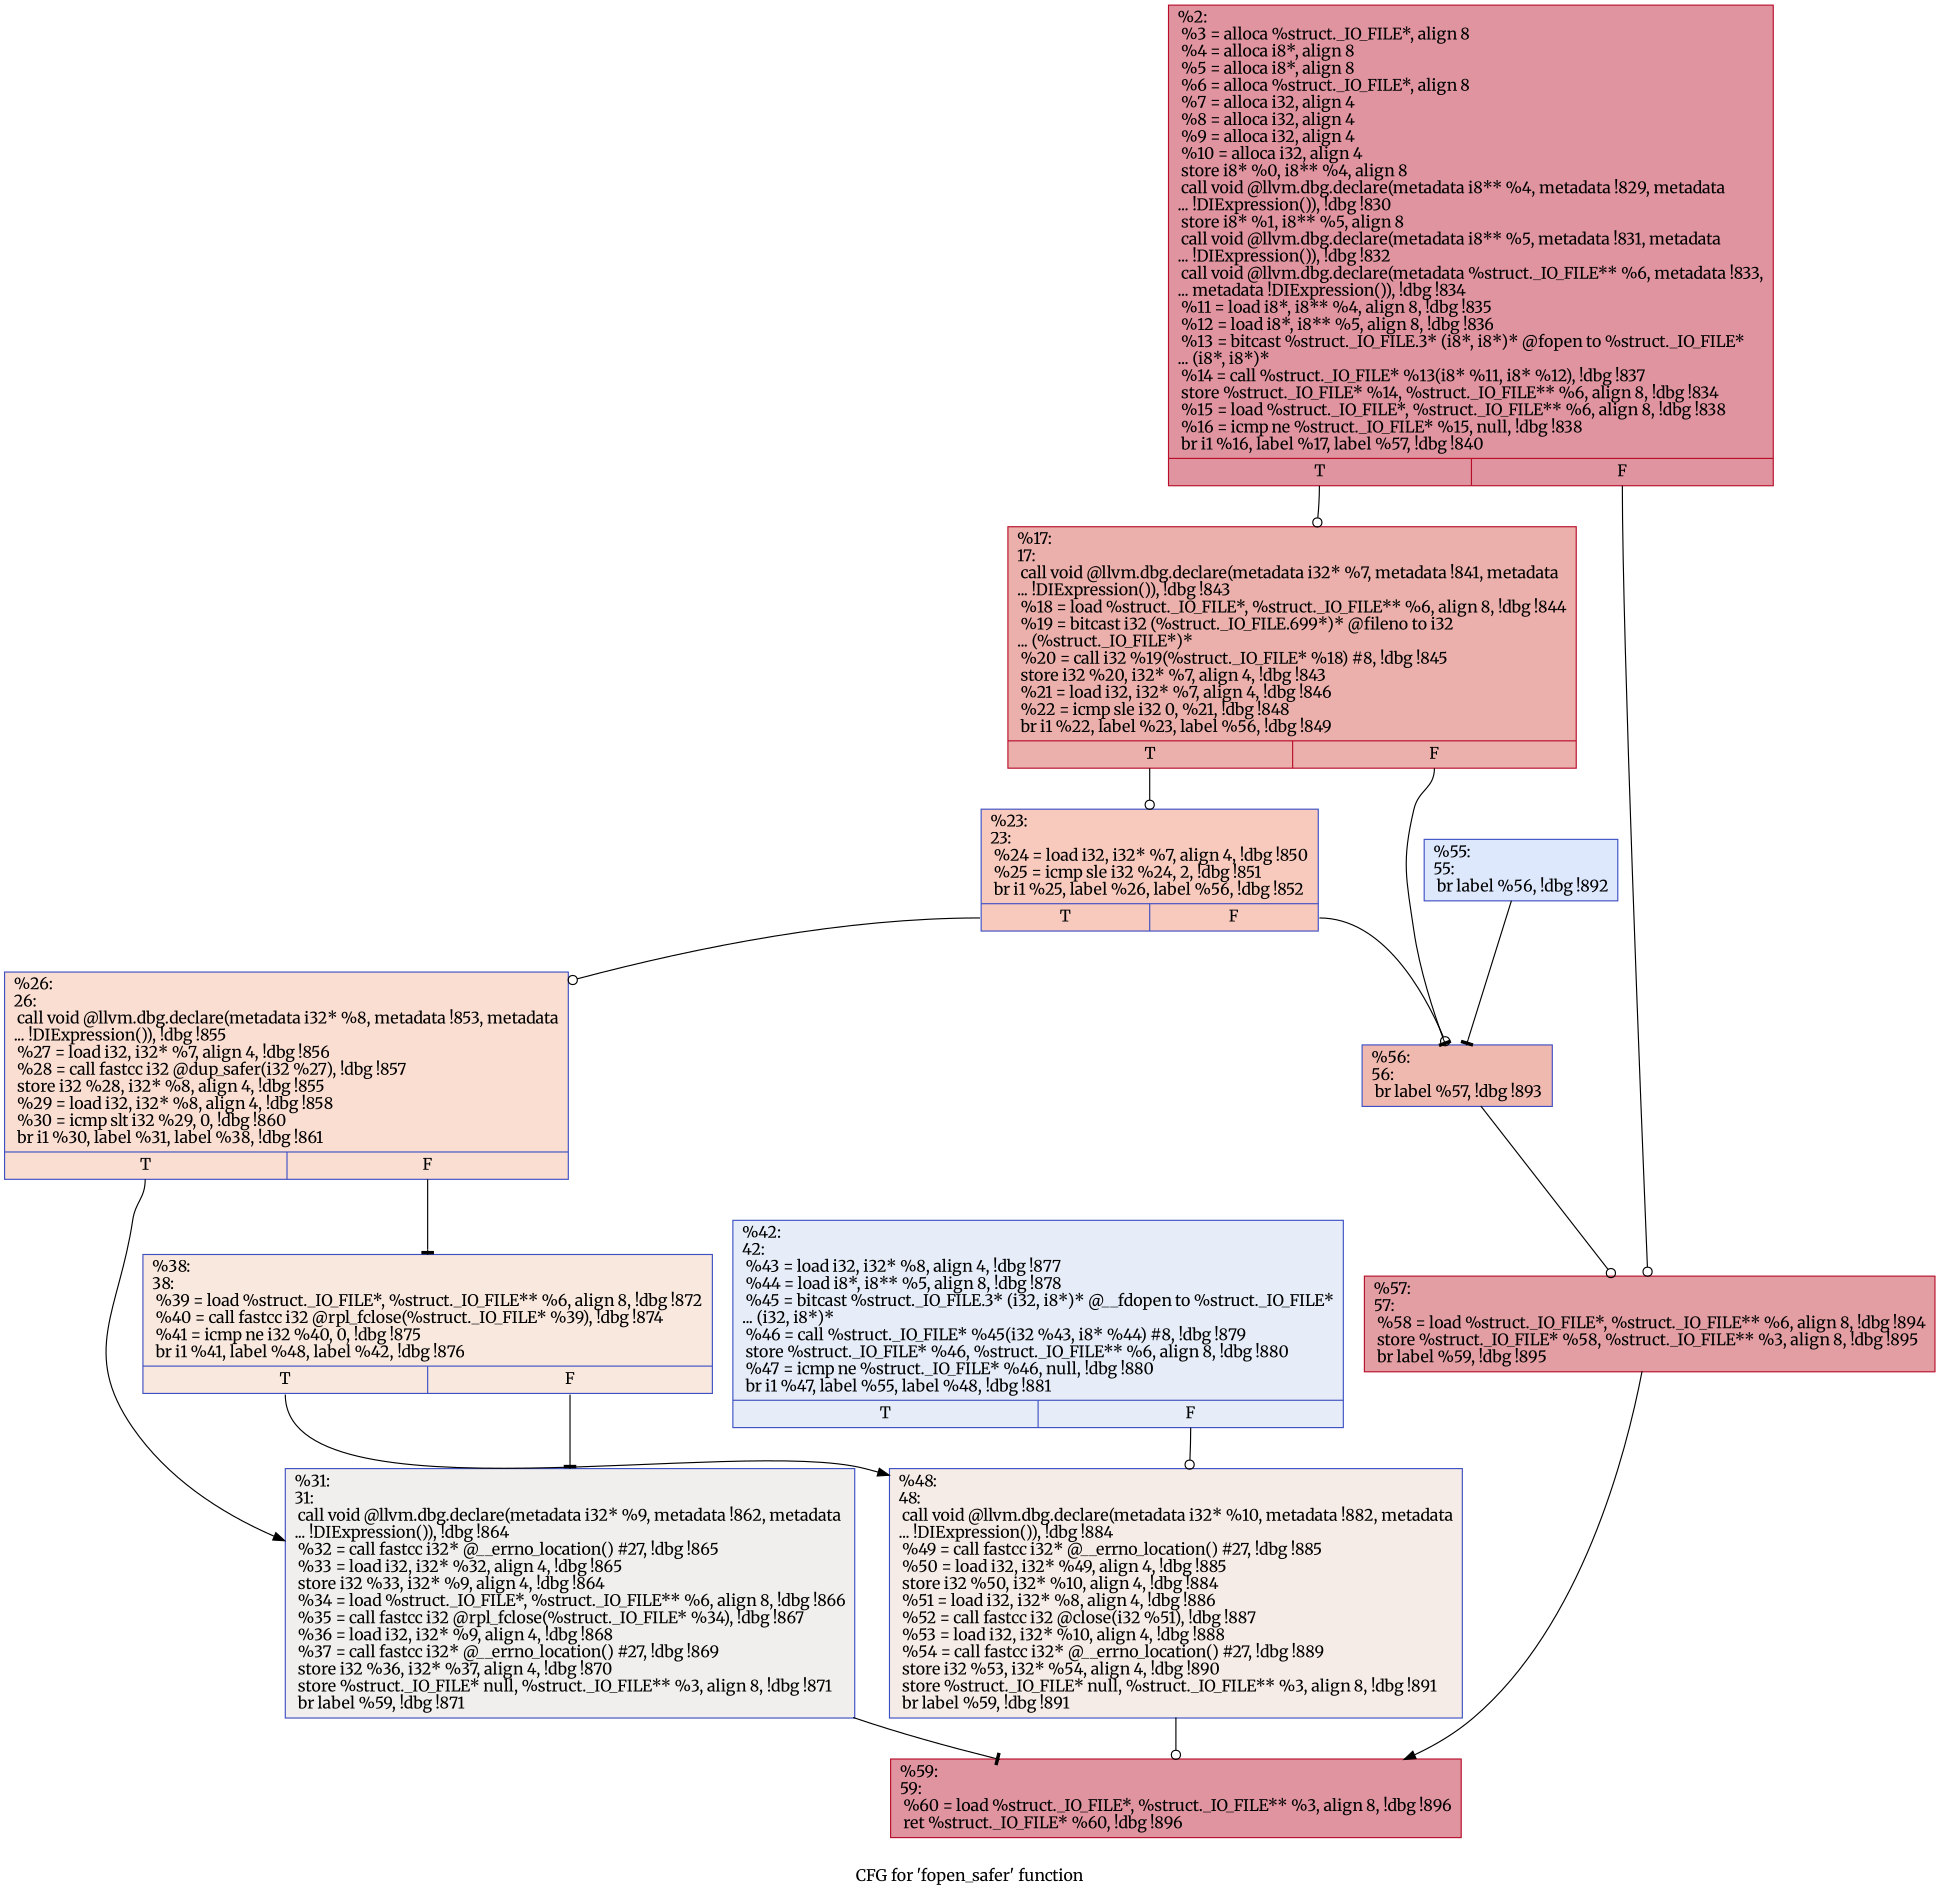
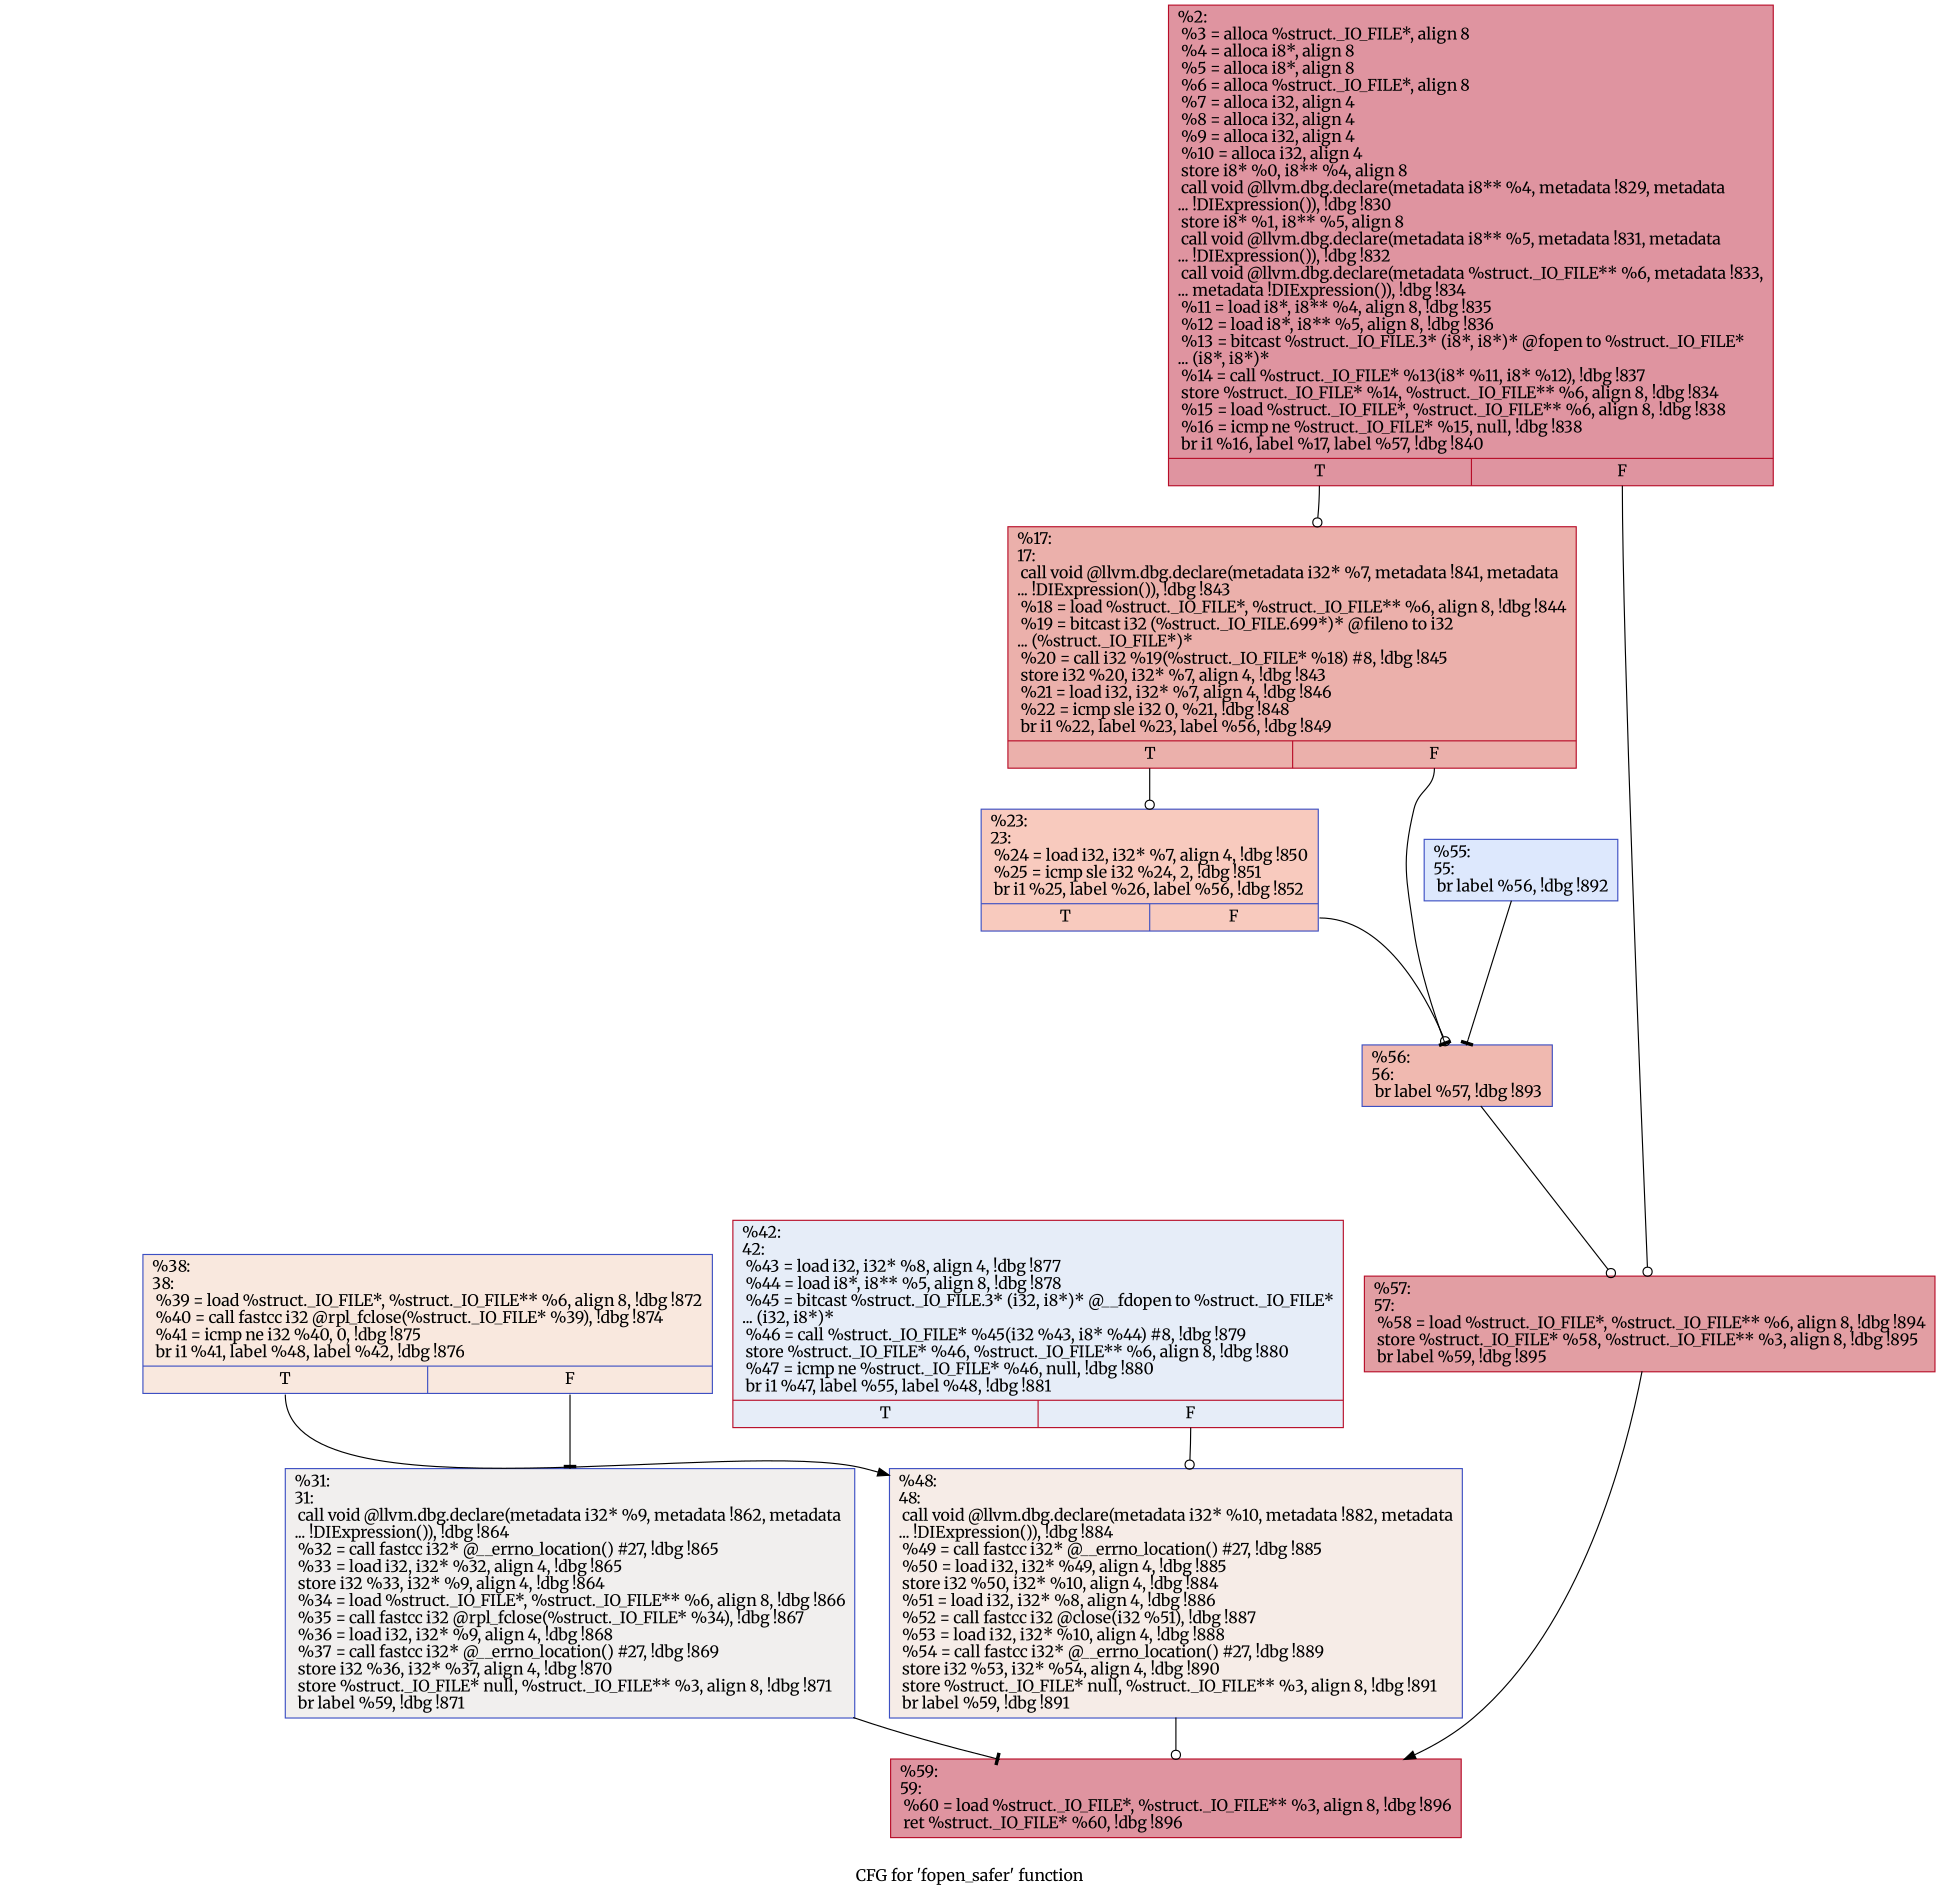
(286, 1076) -> none
(1038, 1324) -> (1038, 1324)
